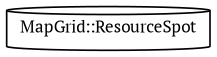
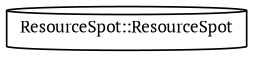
(108, 28) -> (127, 28)
